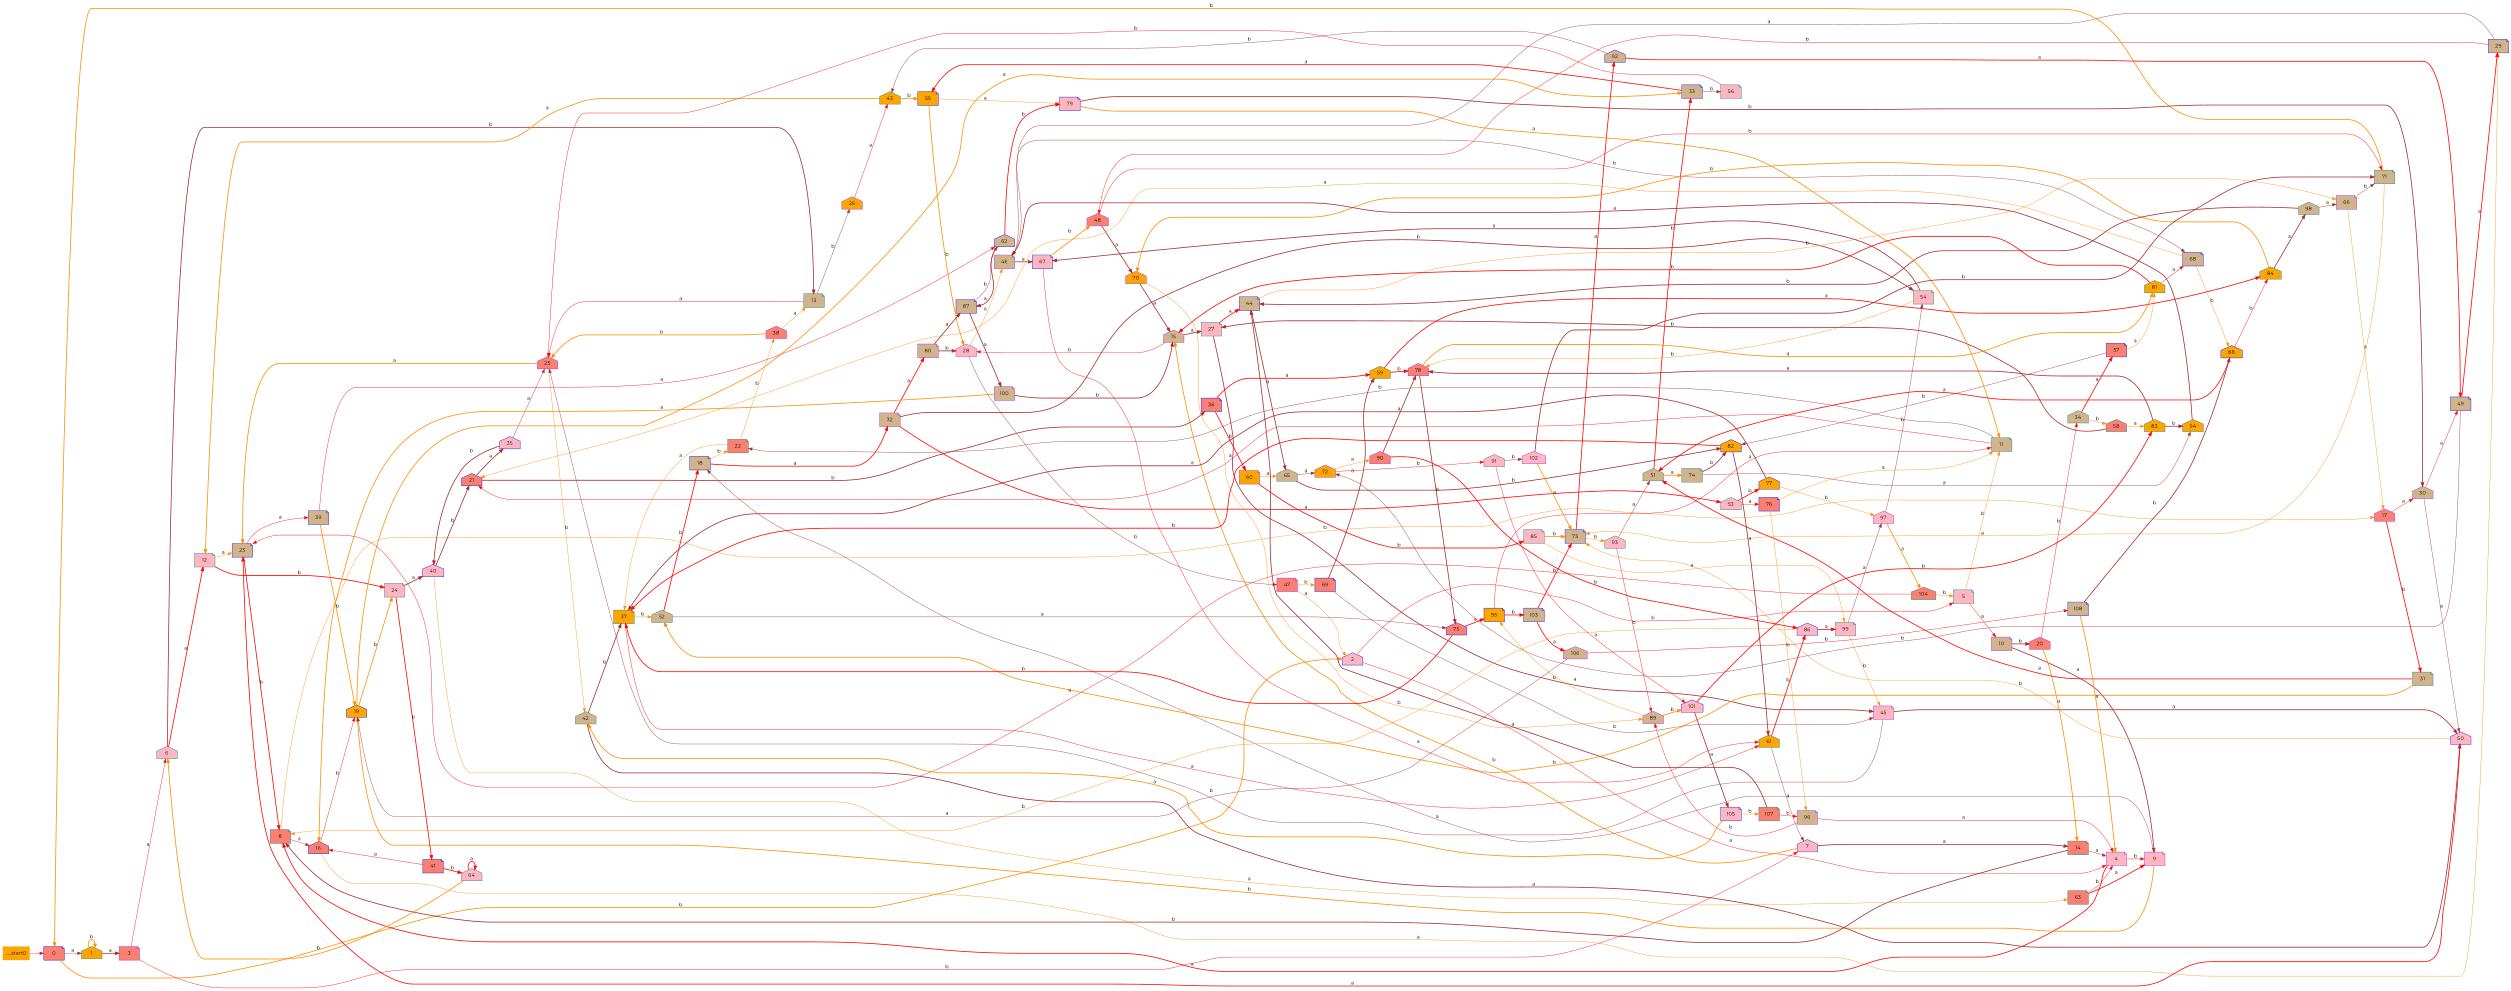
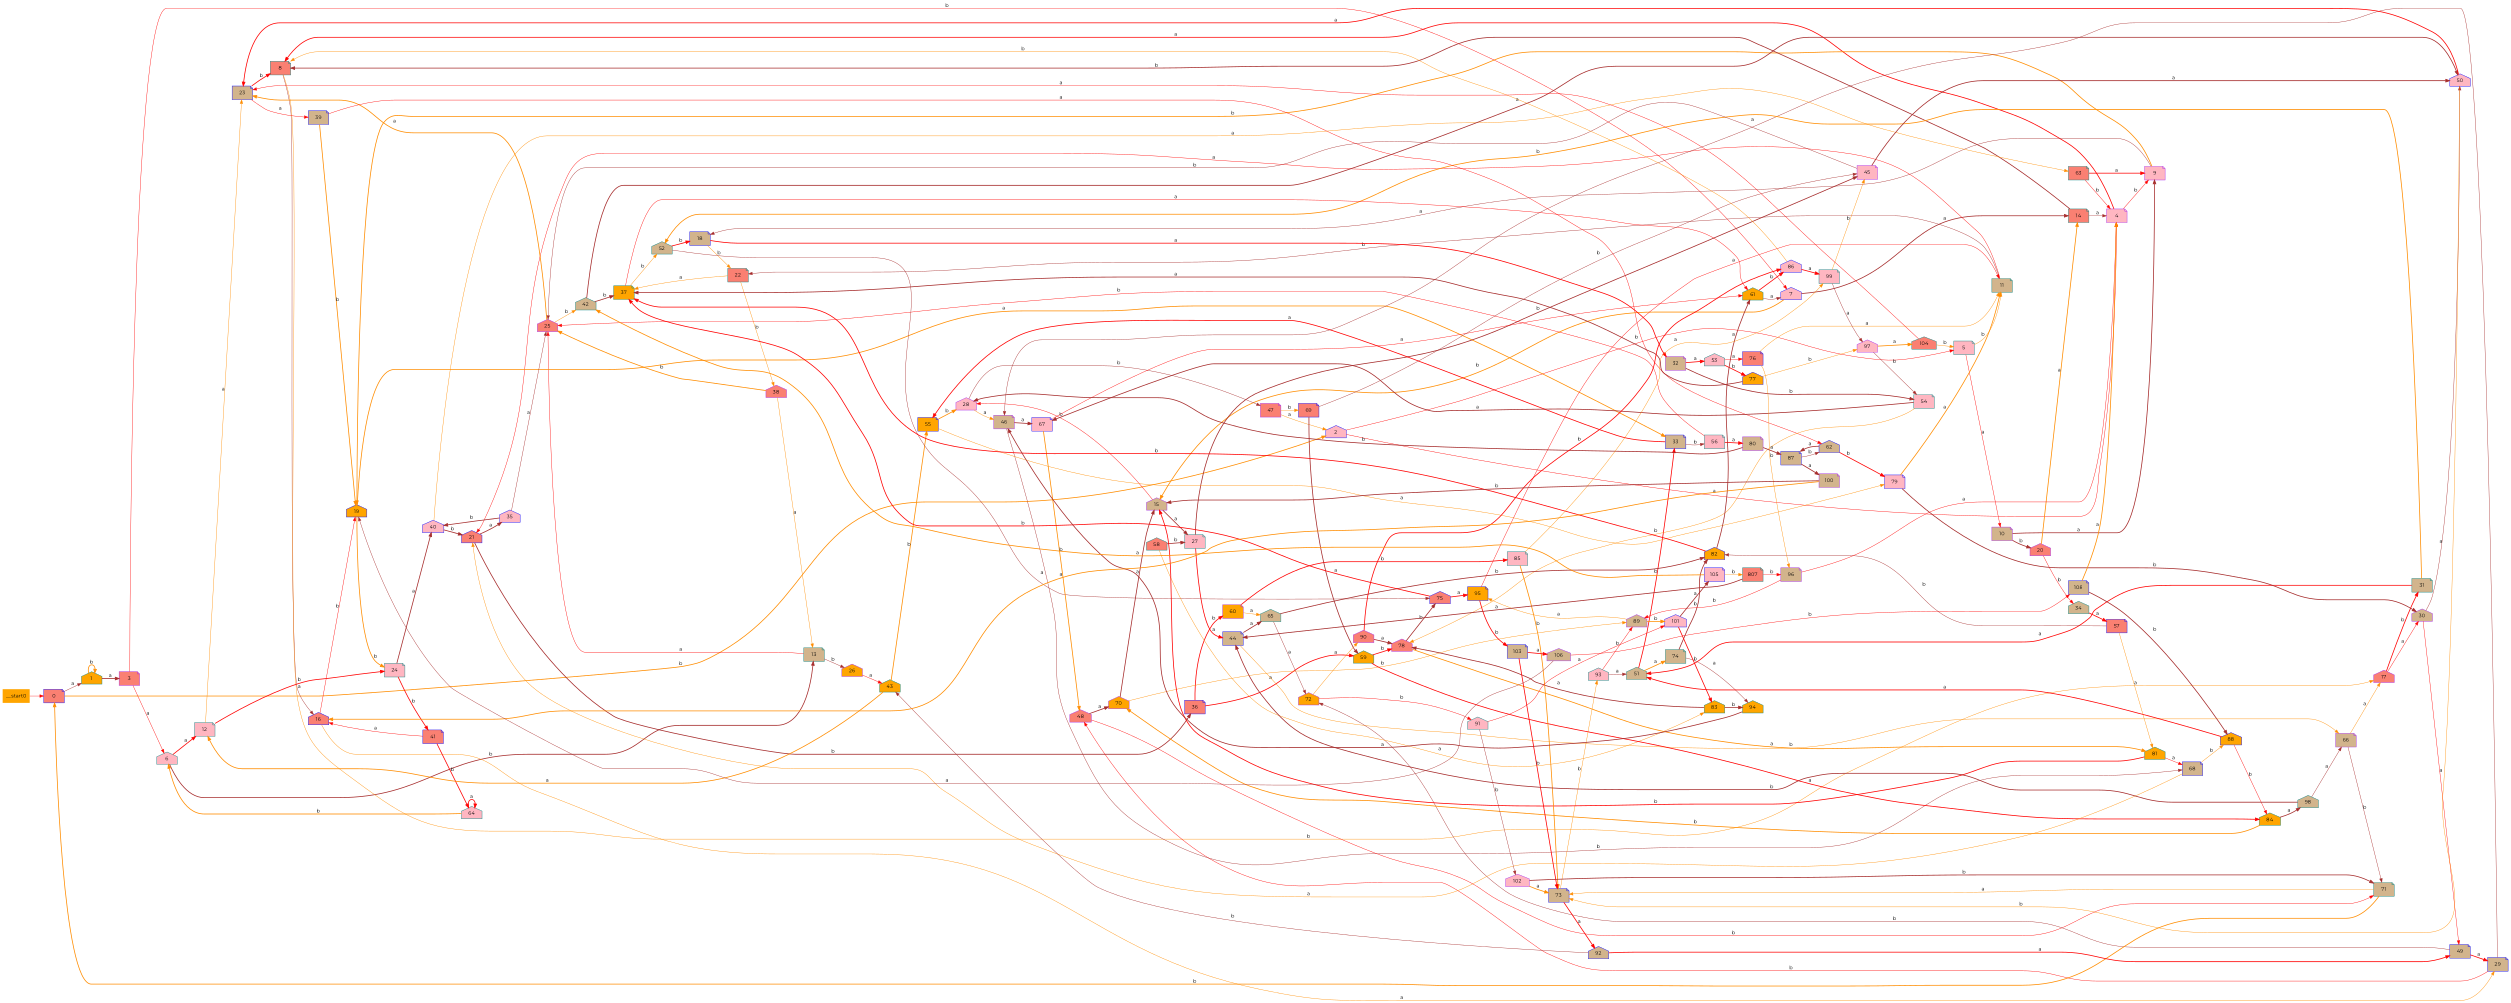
(908, 387) -> (1732, 443)
(2095, 421) -> none
(1769, 814) -> (1753, 575)
